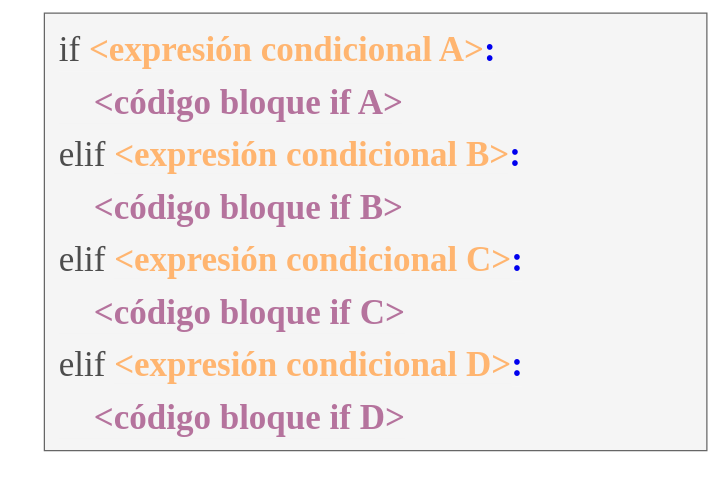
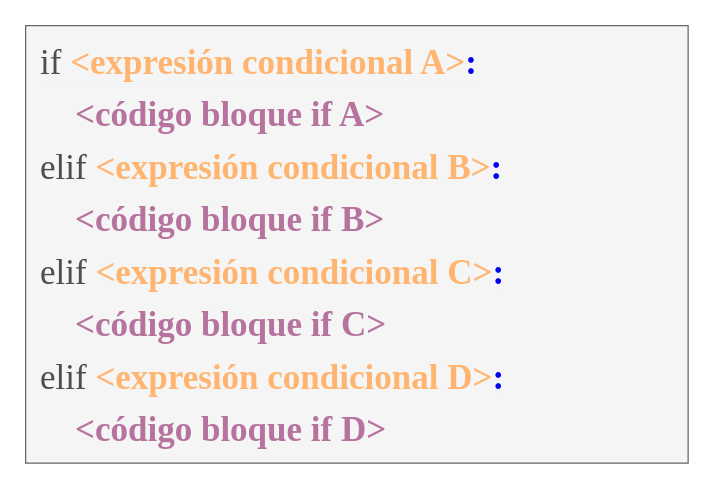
(376, 232) -> (357, 244)
